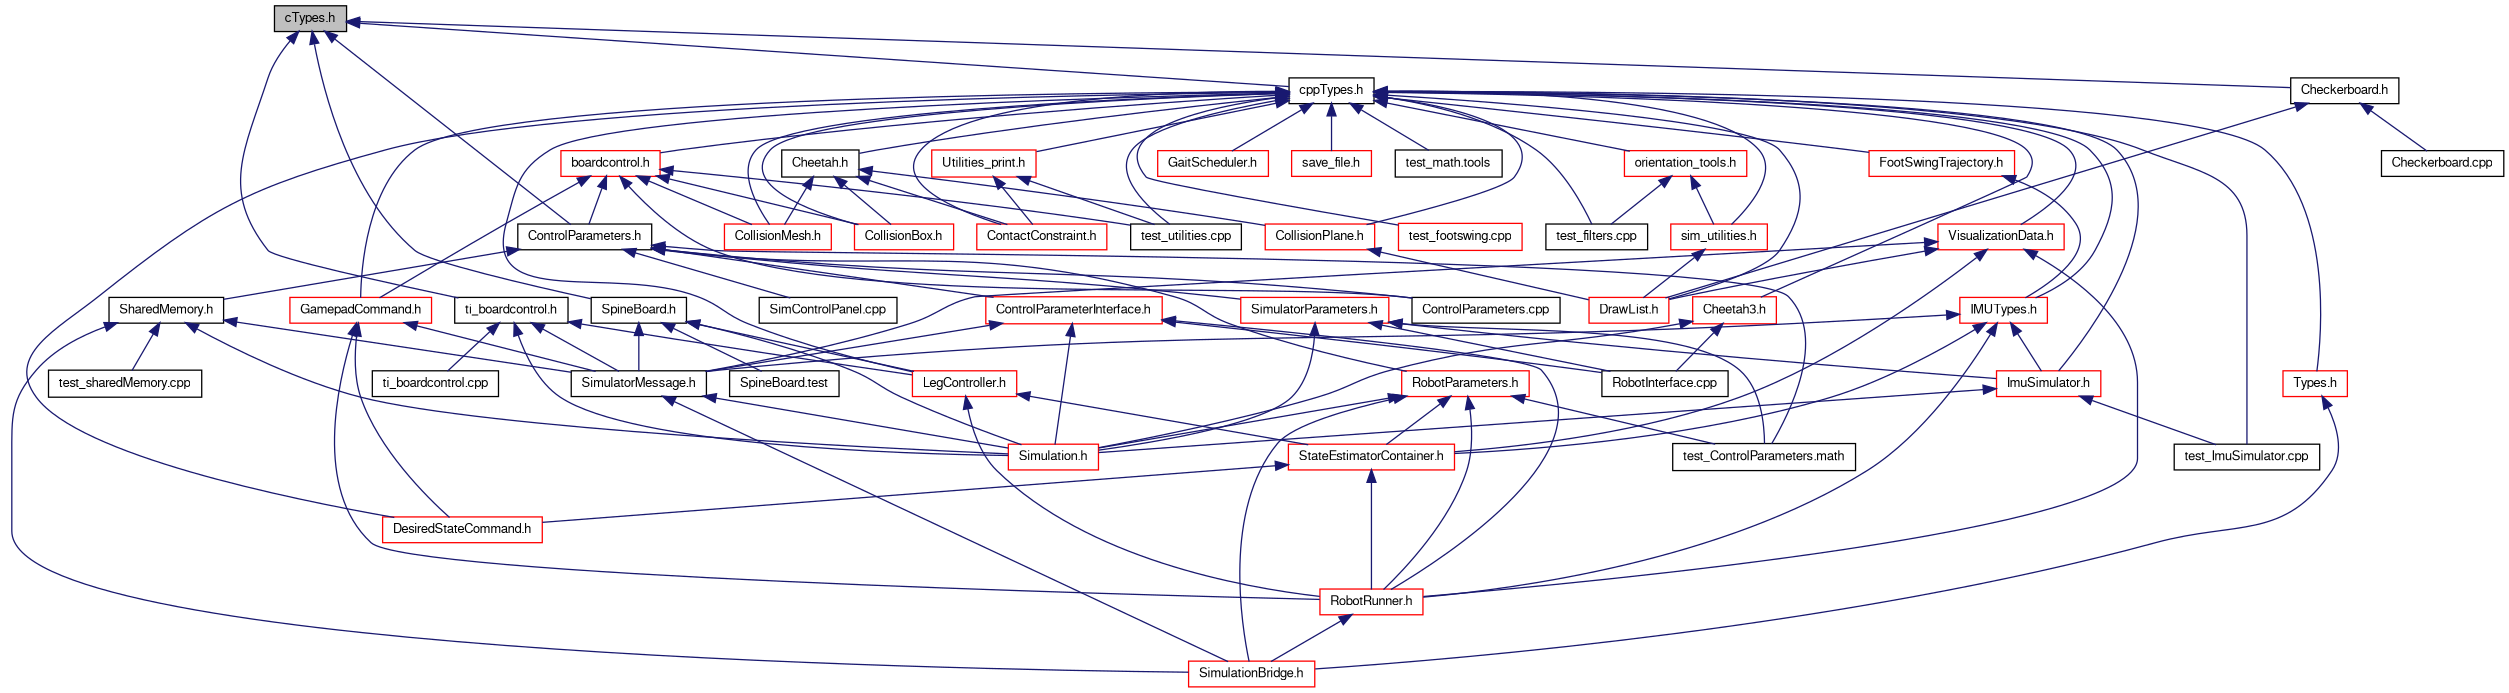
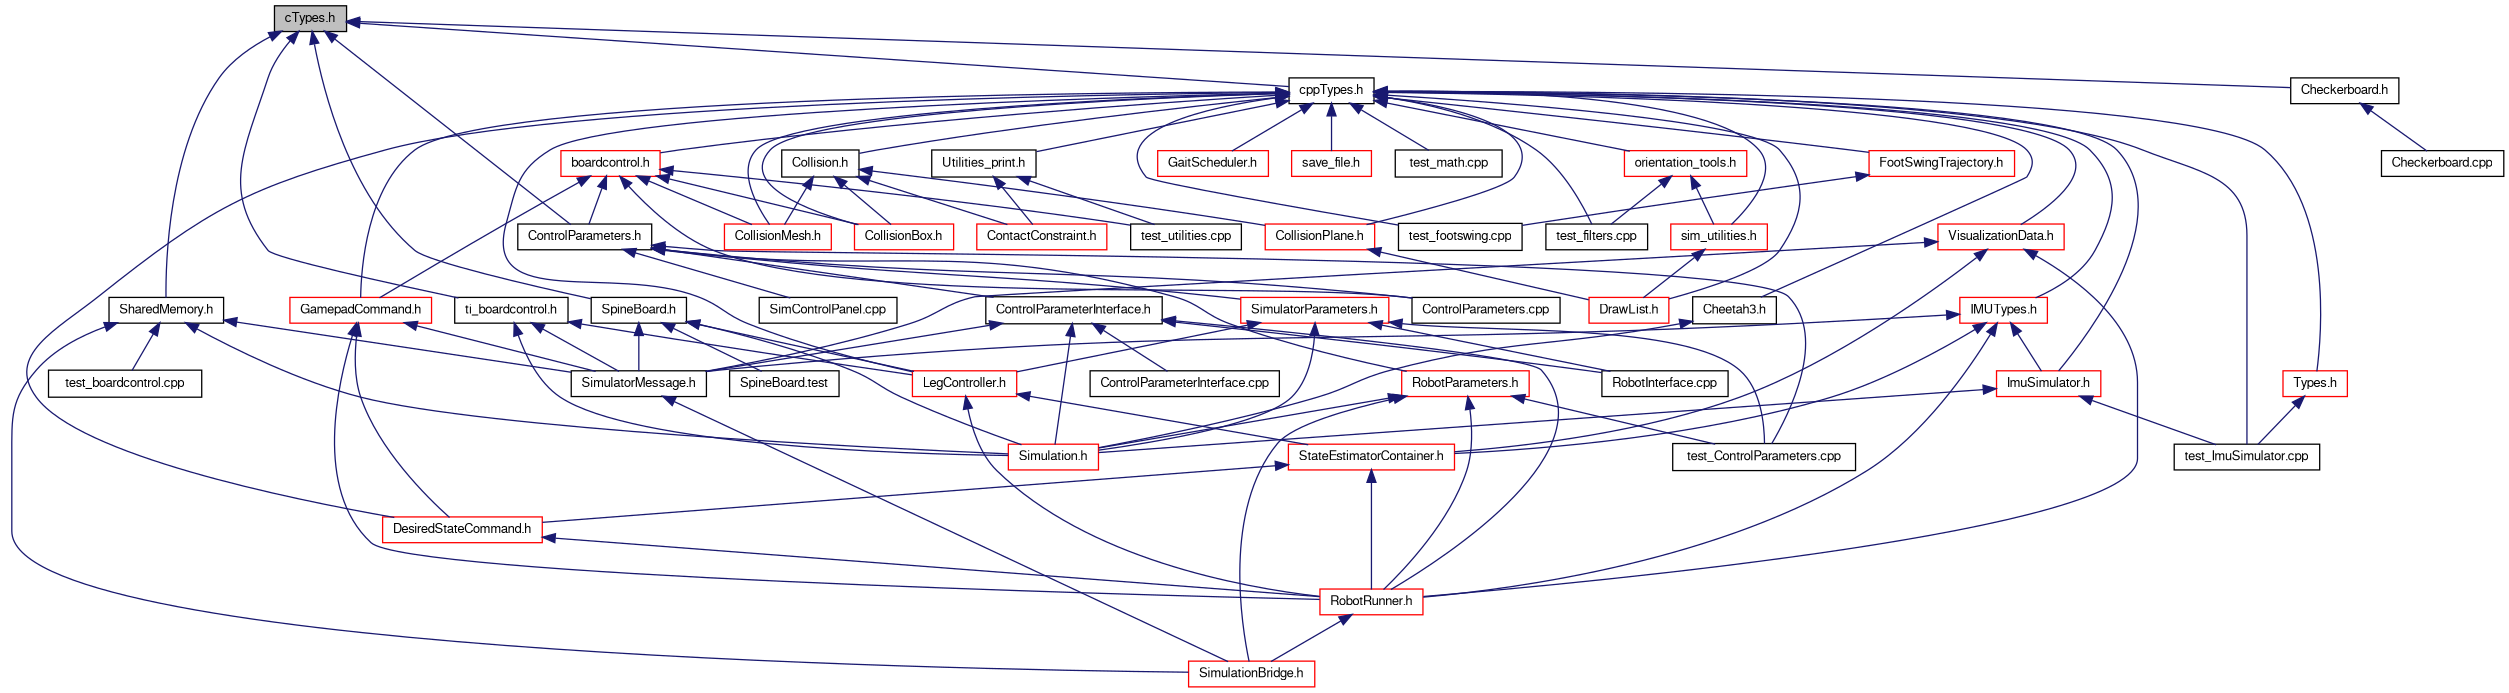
(959, 127) -> none
(1129, 155) -> none
(820, 164) -> (820, 164)
(984, 164) -> (984, 164)
(1449, 164) -> (1449, 164)
(2012, 193) -> none
(2080, 234) -> (1689, 200)
(1460, 237) -> (1460, 237)
(387, 272) -> (185, 152)
(1790, 275) -> none
(1074, 310) -> (1074, 310)
(1735, 310) -> (1735, 310)
(1703, 343) -> none
(1669, 351) -> (1121, 351)
(125, 384) -> (125, 384)
(435, 384) -> none
none -> (1185, 384)
(1416, 422) -> none
(862, 423) -> none
(1764, 457) -> (1764, 457)
none -> (937, 567)
(1868, 604) -> (2277, 425)
